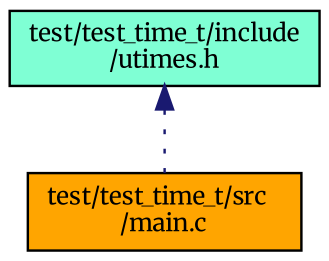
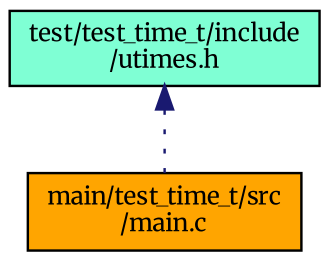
(165, 212) -> (165, 212)
